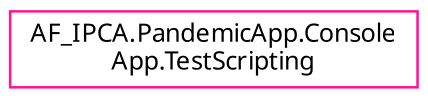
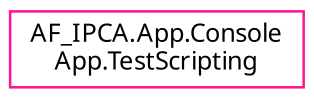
(214, 49) -> (157, 49)
